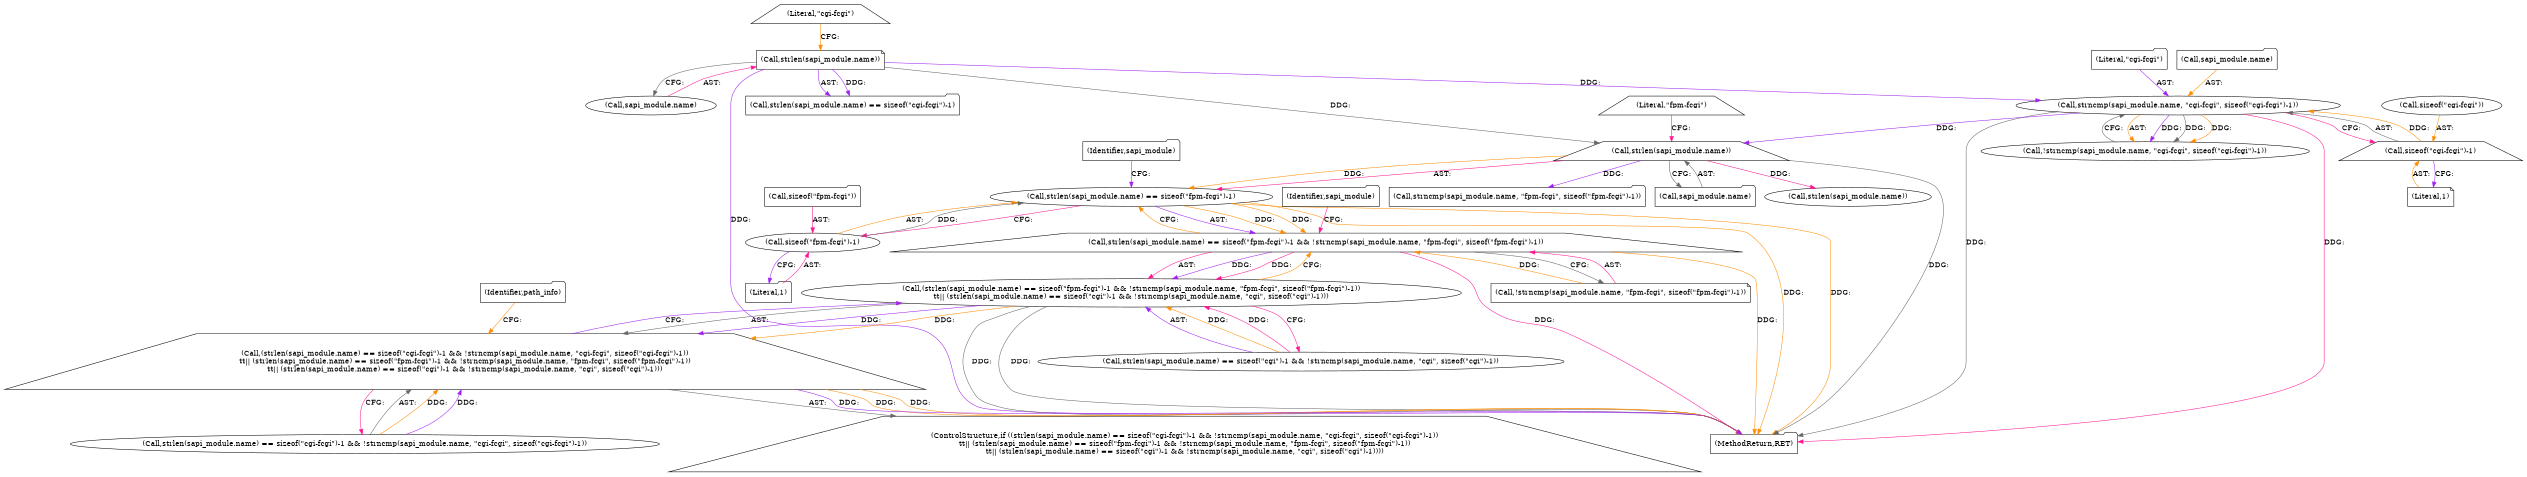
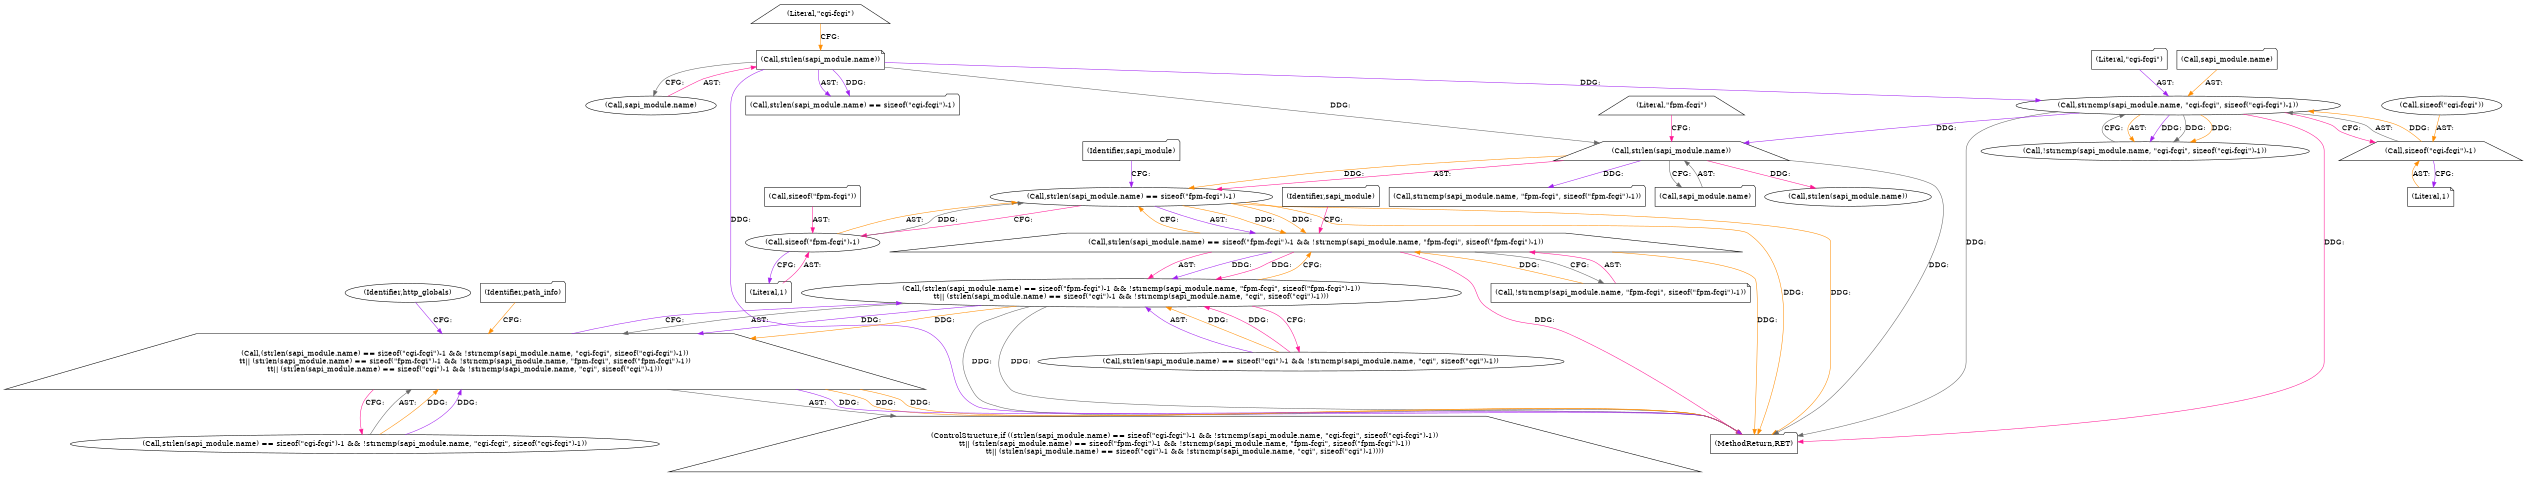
none -> (408, 293)
